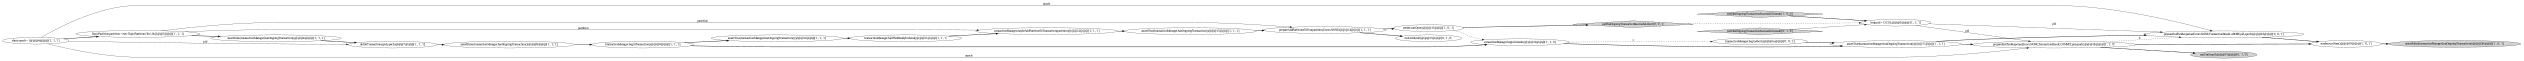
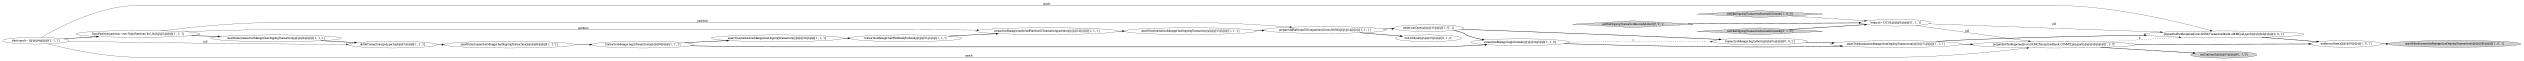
(1827, 18) -> (1827, 18)
(1773, 23) -> (1773, 23)
(1525, 26) -> (1590, 34)
(1827, 27) -> (1827, 27)
(1468, 36) -> (1468, 36)
